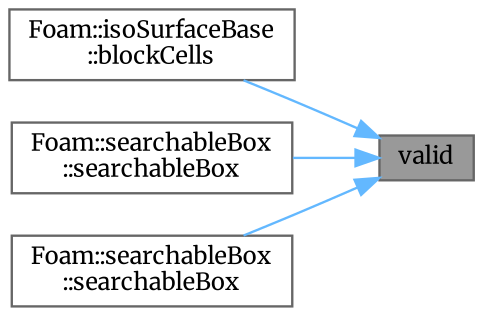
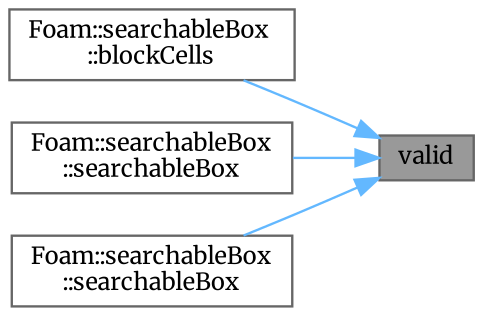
(152, 45) -> (152, 45)
